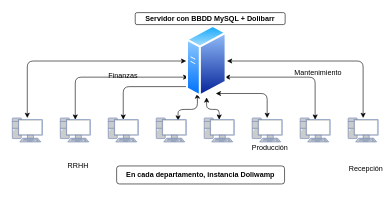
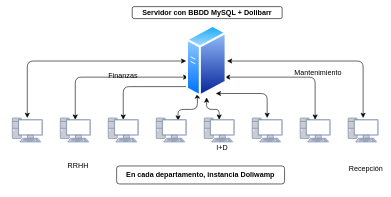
(210, 18) -> (207, 12)
none -> (222, 148)
(270, 148) -> none
